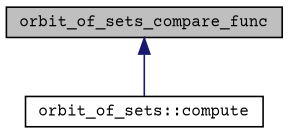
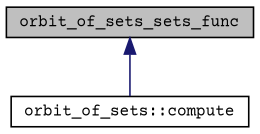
(144, 22) -> (130, 22)
